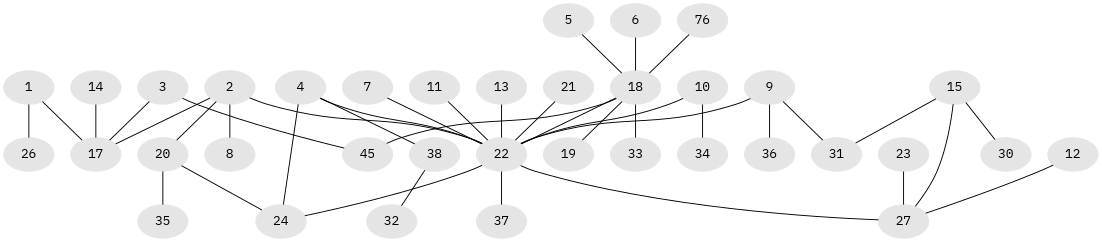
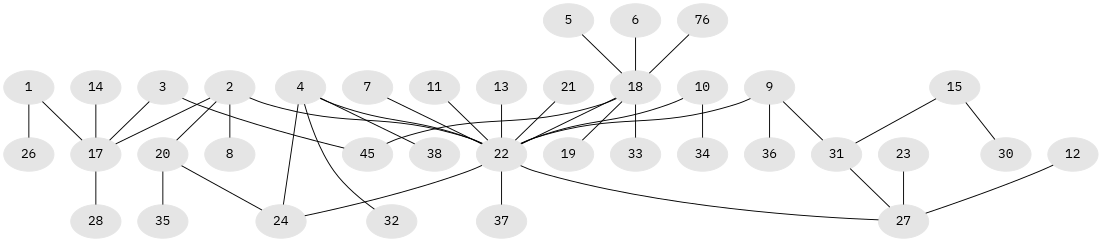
(942, 158) -> (870, 188)
(417, 182) -> (329, 164)
none -> (96, 221)
